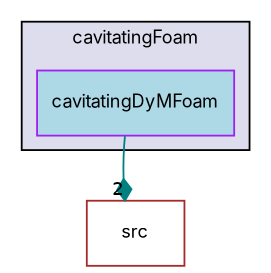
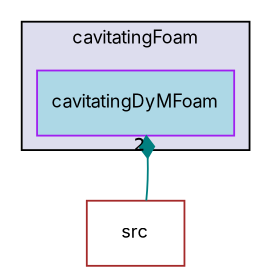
(123, 162) -> (148, 179)
